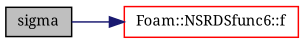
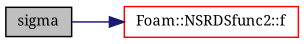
(211, 22) -> (211, 22)
